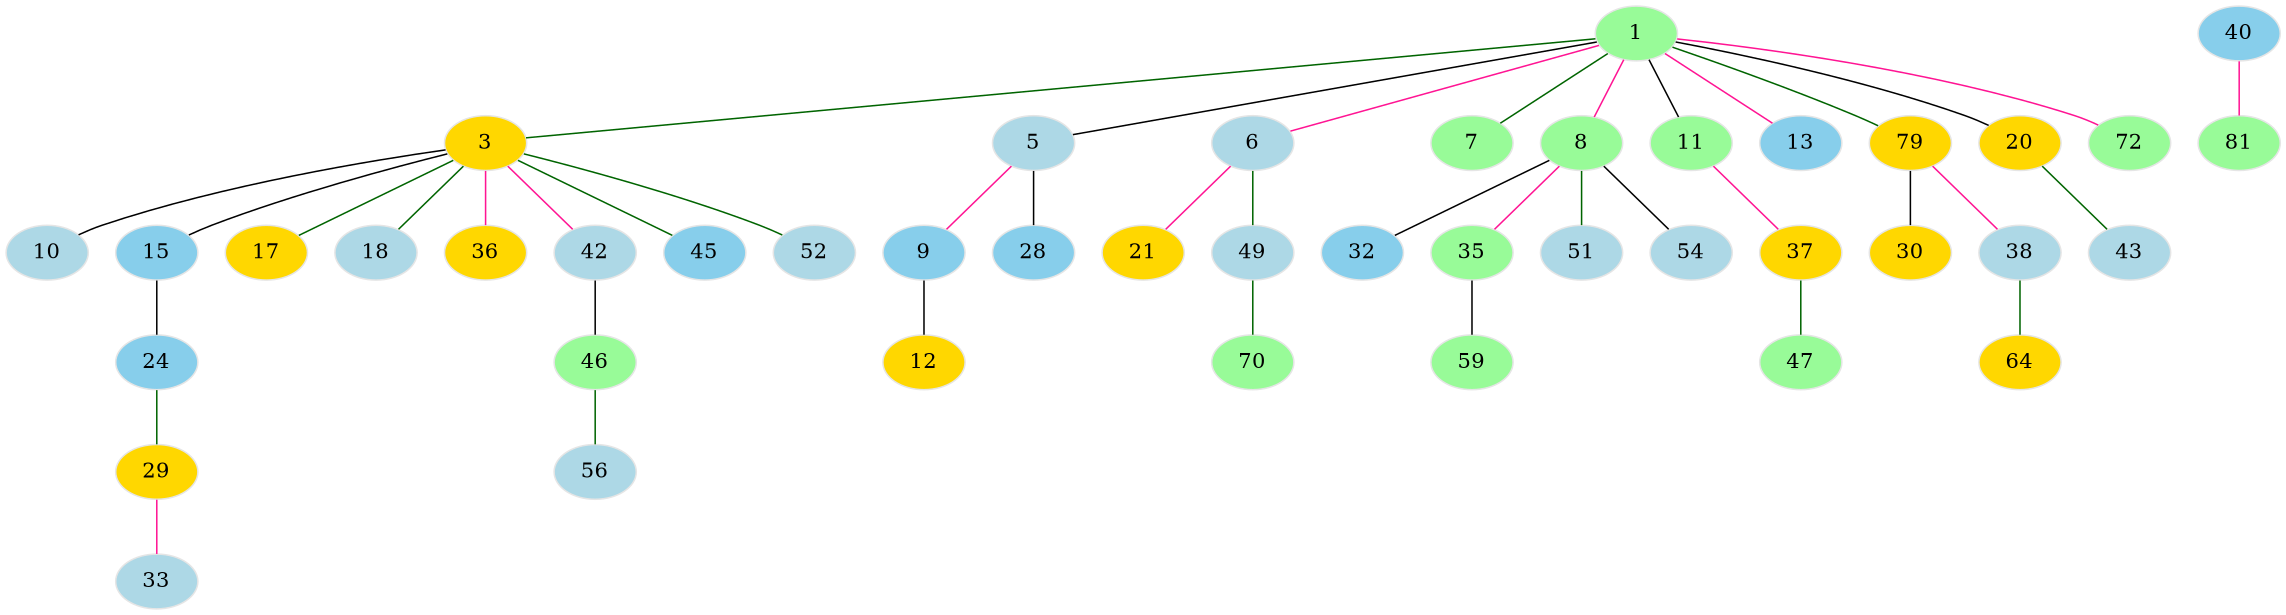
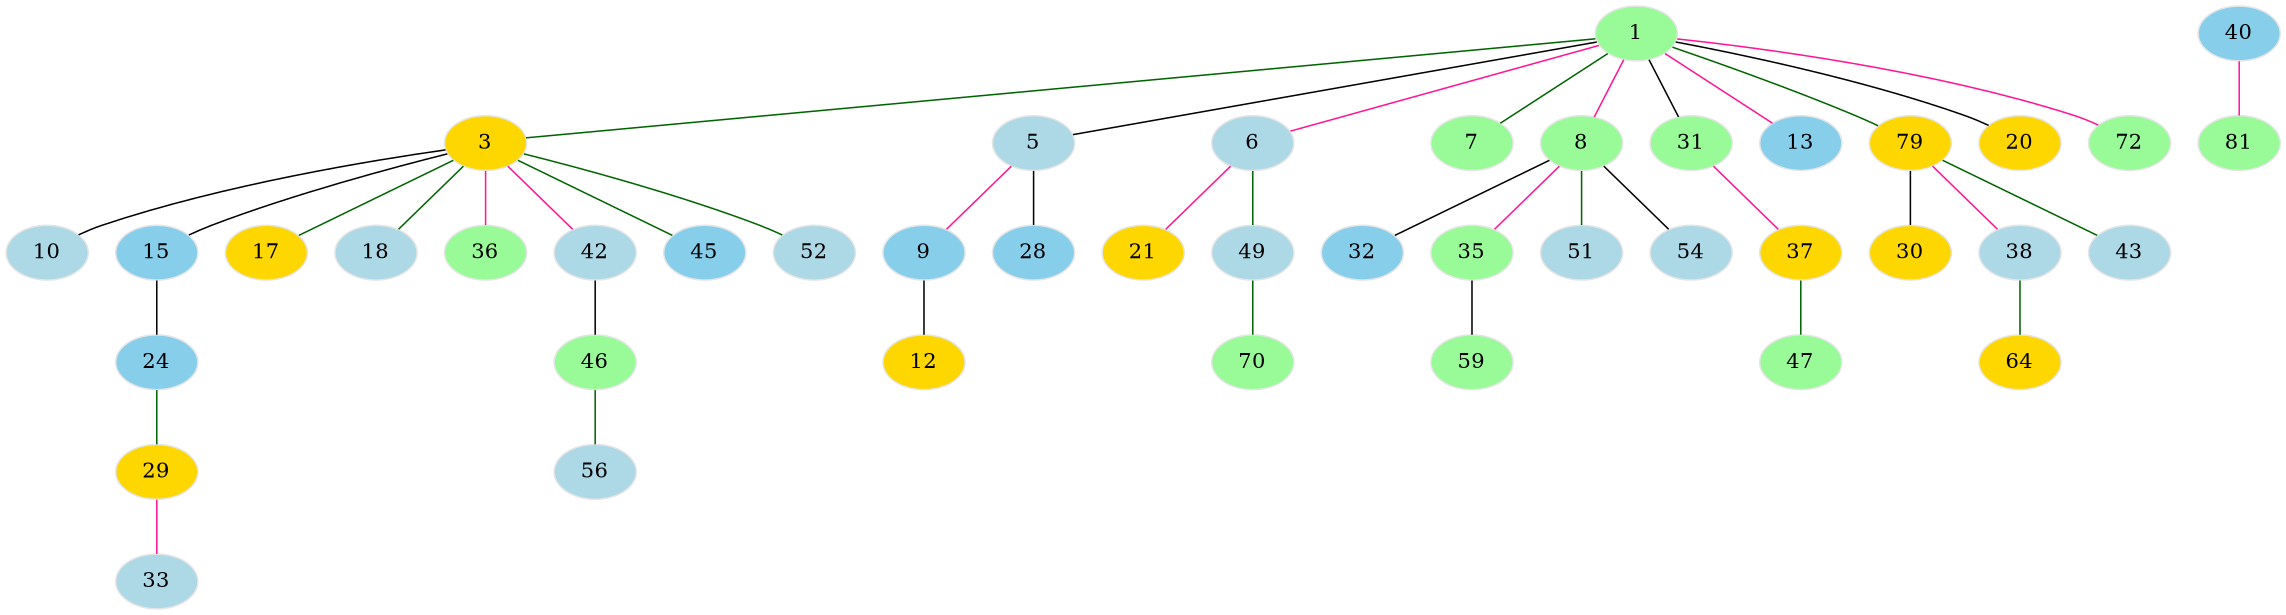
(1691, 143) -> (1691, 143)
(2075, 198) -> (2020, 198)
(486, 253) -> (486, 253)
